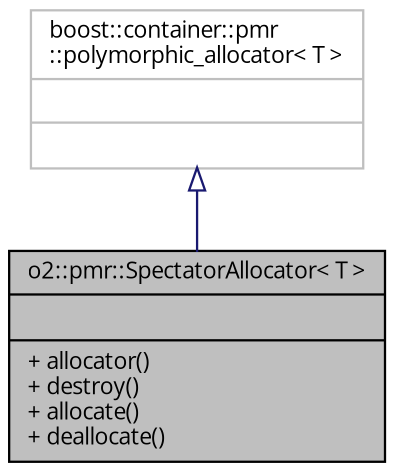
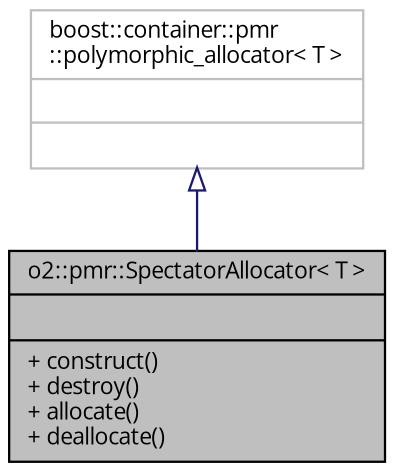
(89, 362) -> (94, 362)
